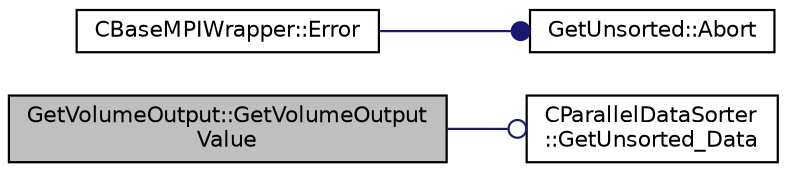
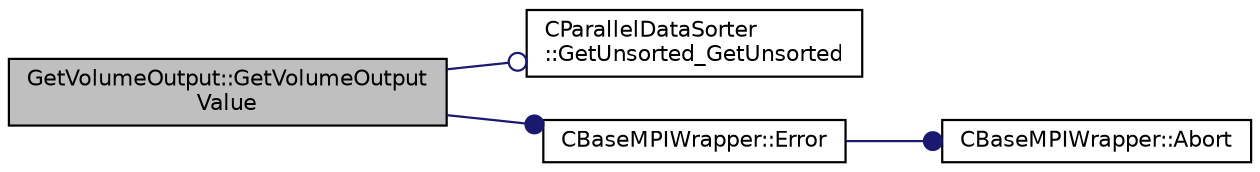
(652, 31) -> (1097, 141)
none -> (486, 119)
(652, 129) -> (694, 43)
